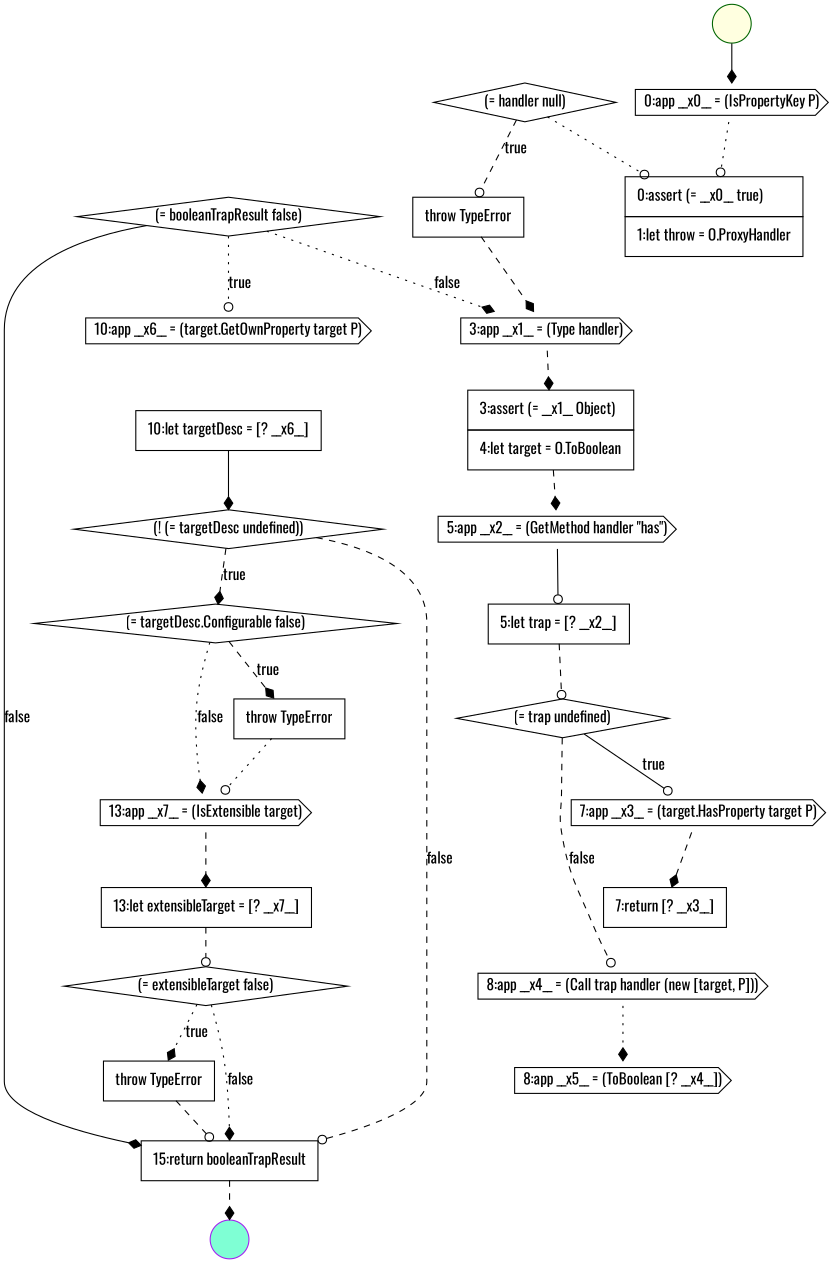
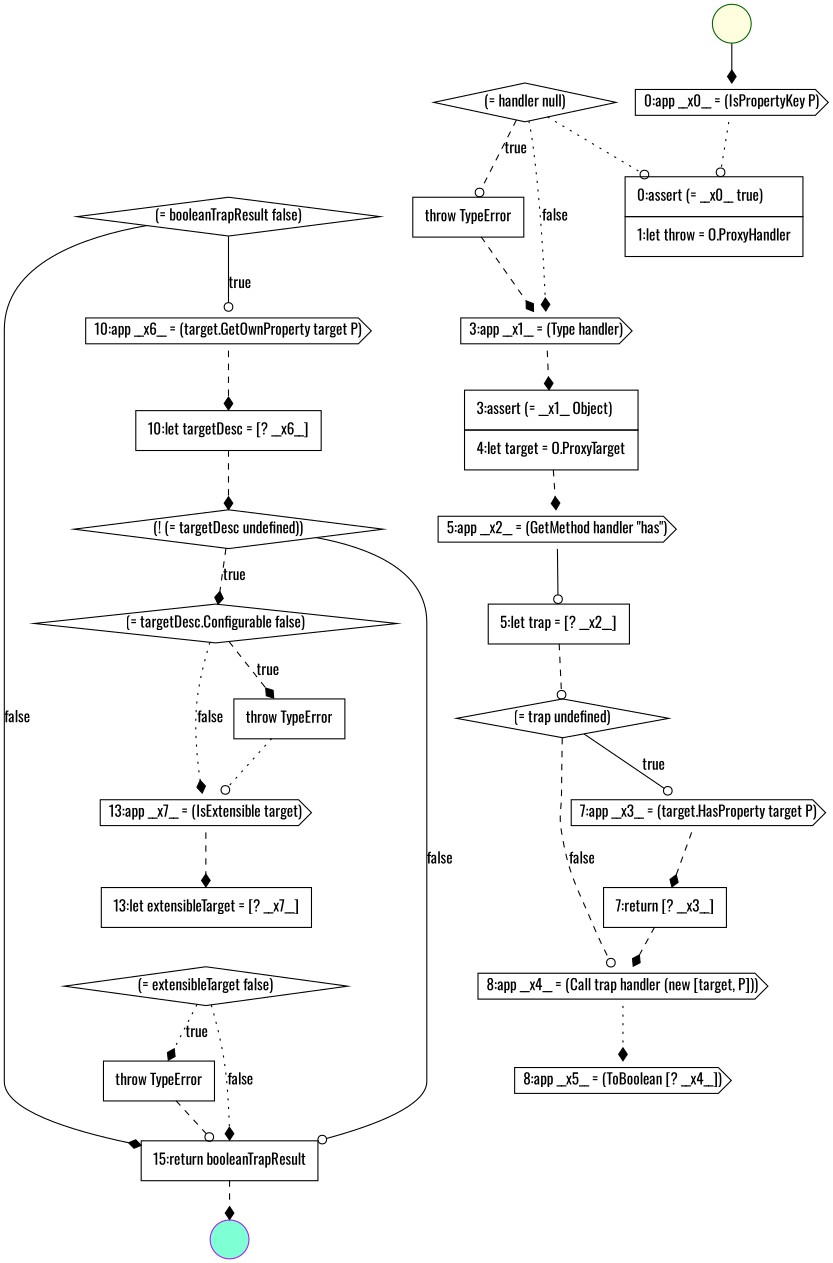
(228, 269) -> (228, 269)
(374, 269) -> (540, 209)
none -> (228, 374)
(551, 449) -> (551, 449)
(228, 473) -> (228, 473)
(427, 836) -> (427, 836)
none -> (647, 941)
(206, 942) -> none
